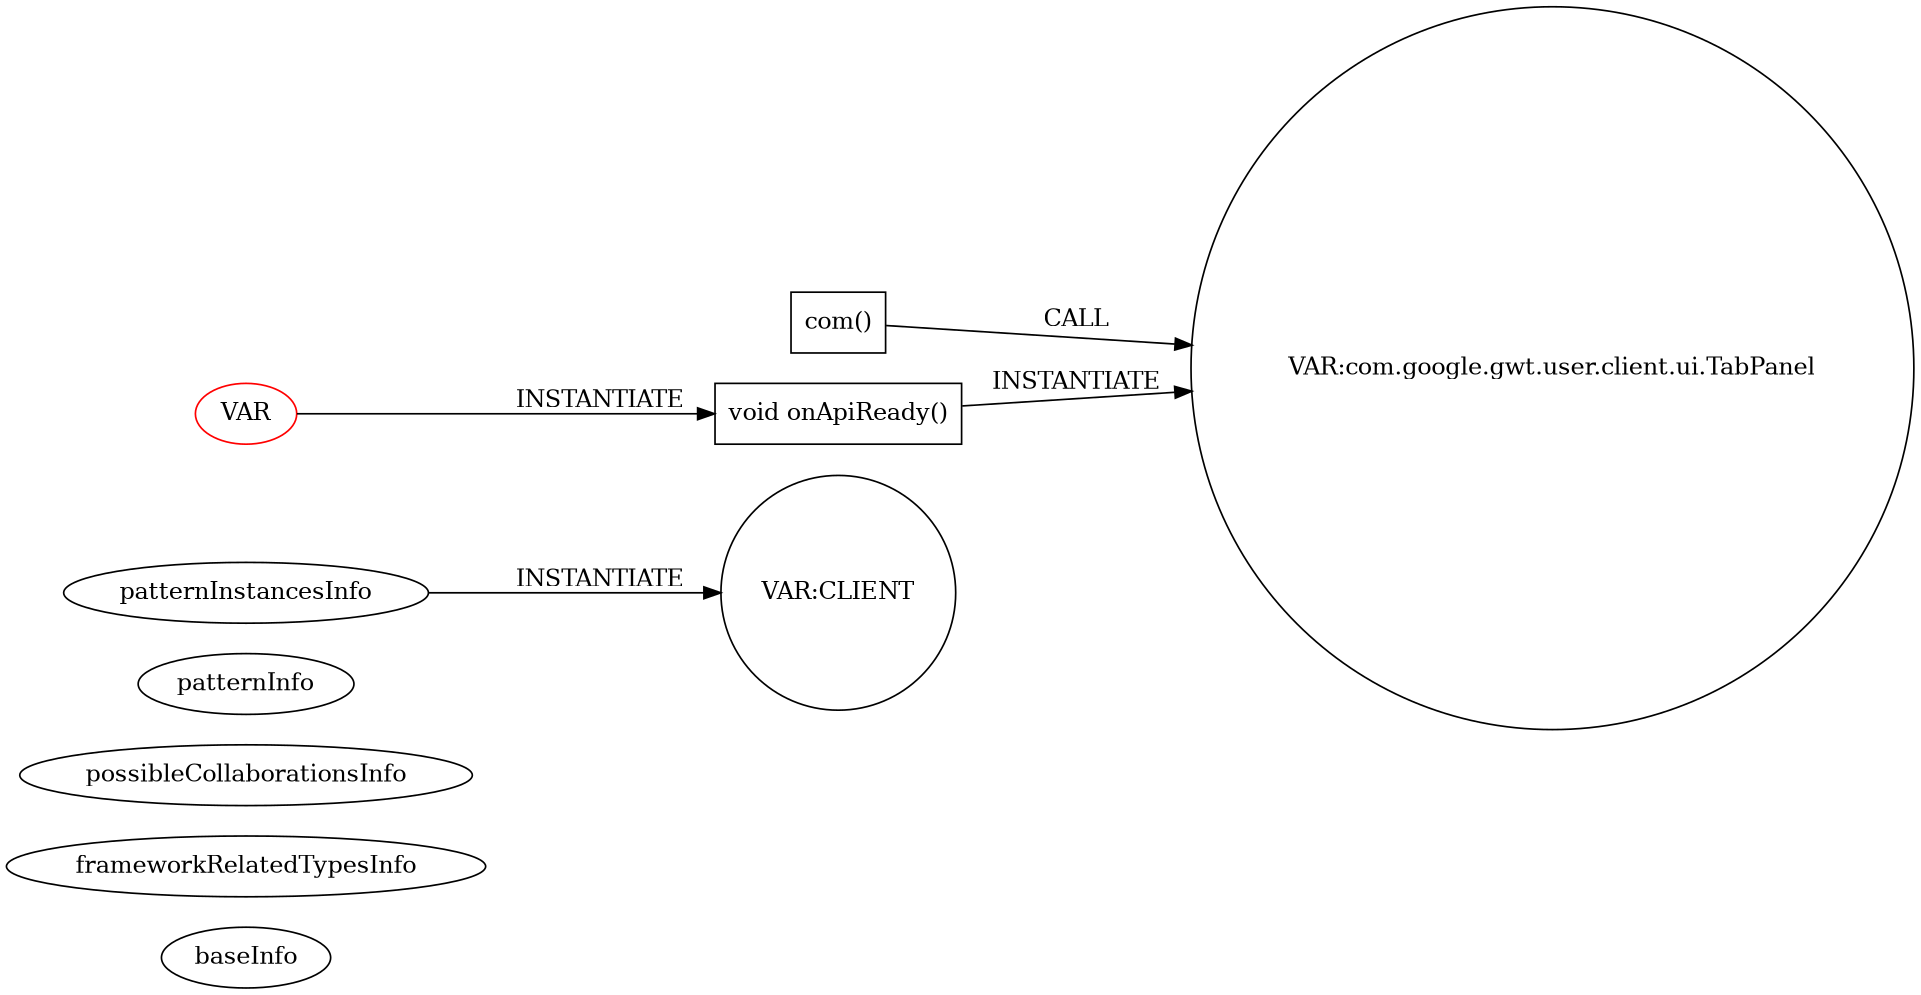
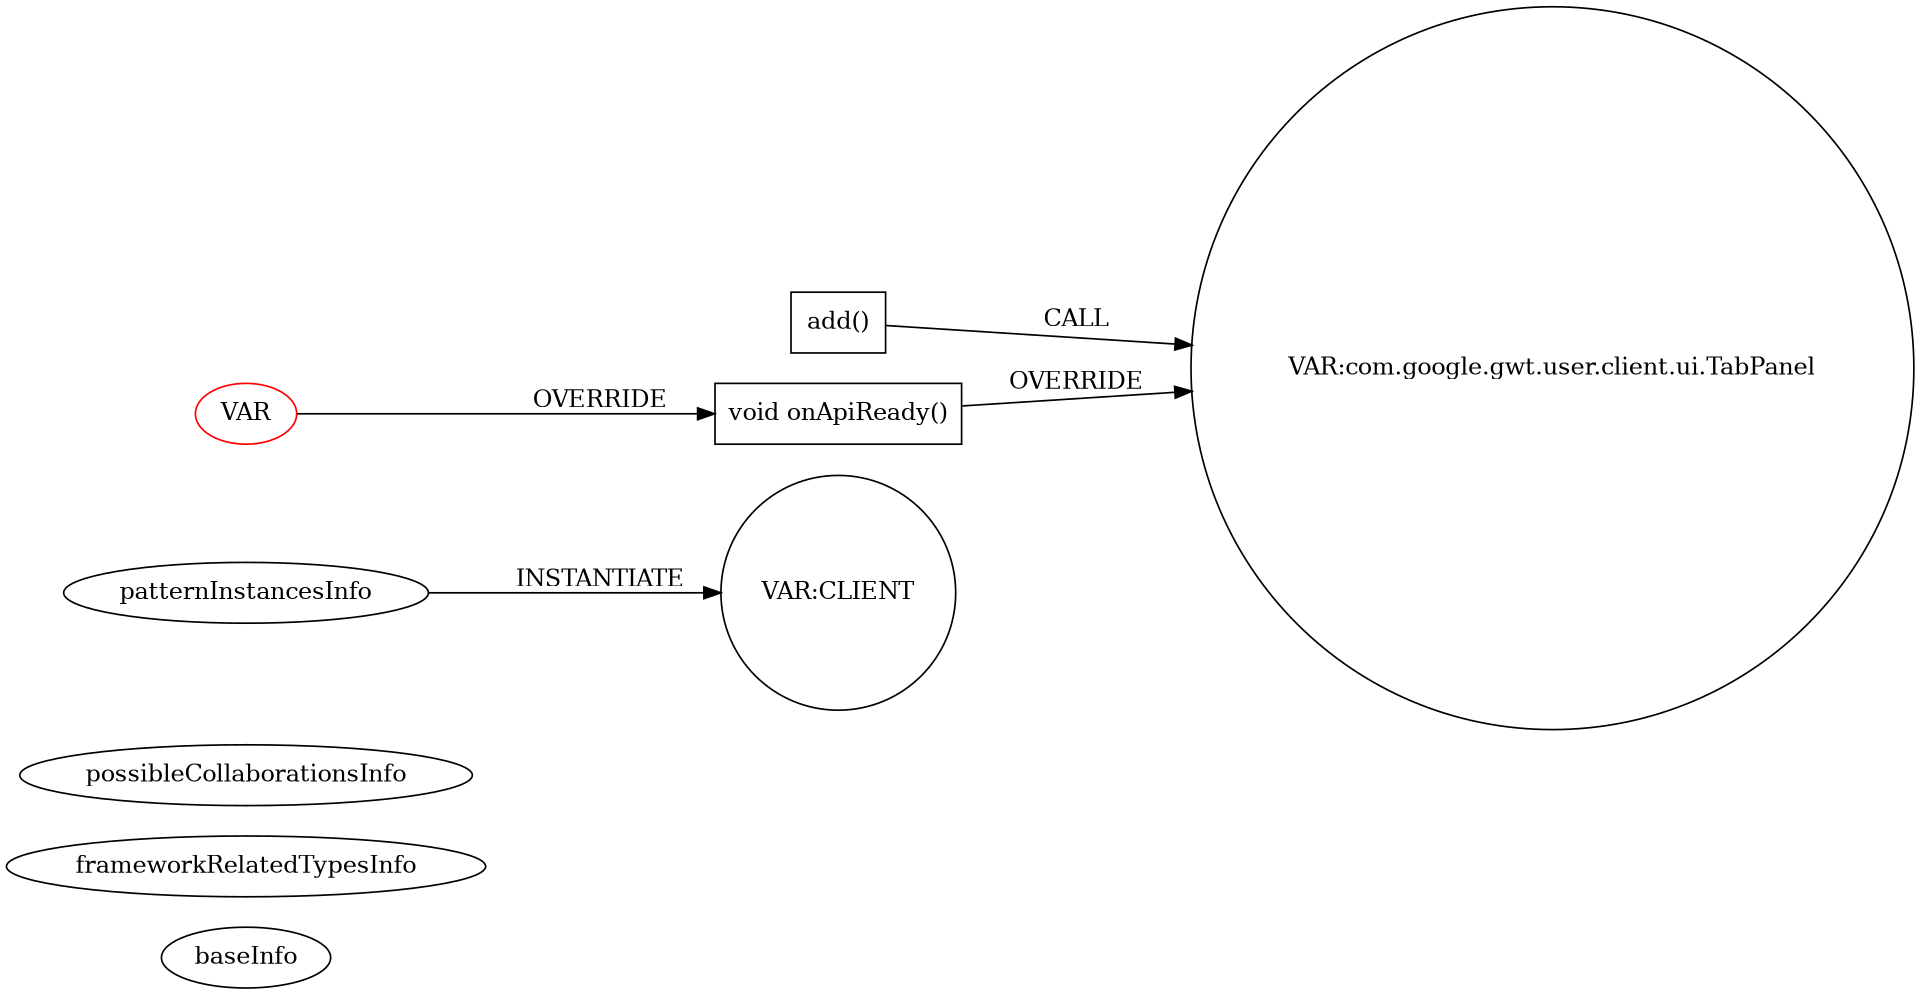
(838, 323) -> (838, 323)
(1076, 383) -> (1076, 383)
(600, 401) -> (600, 401)
(246, 684) -> none
